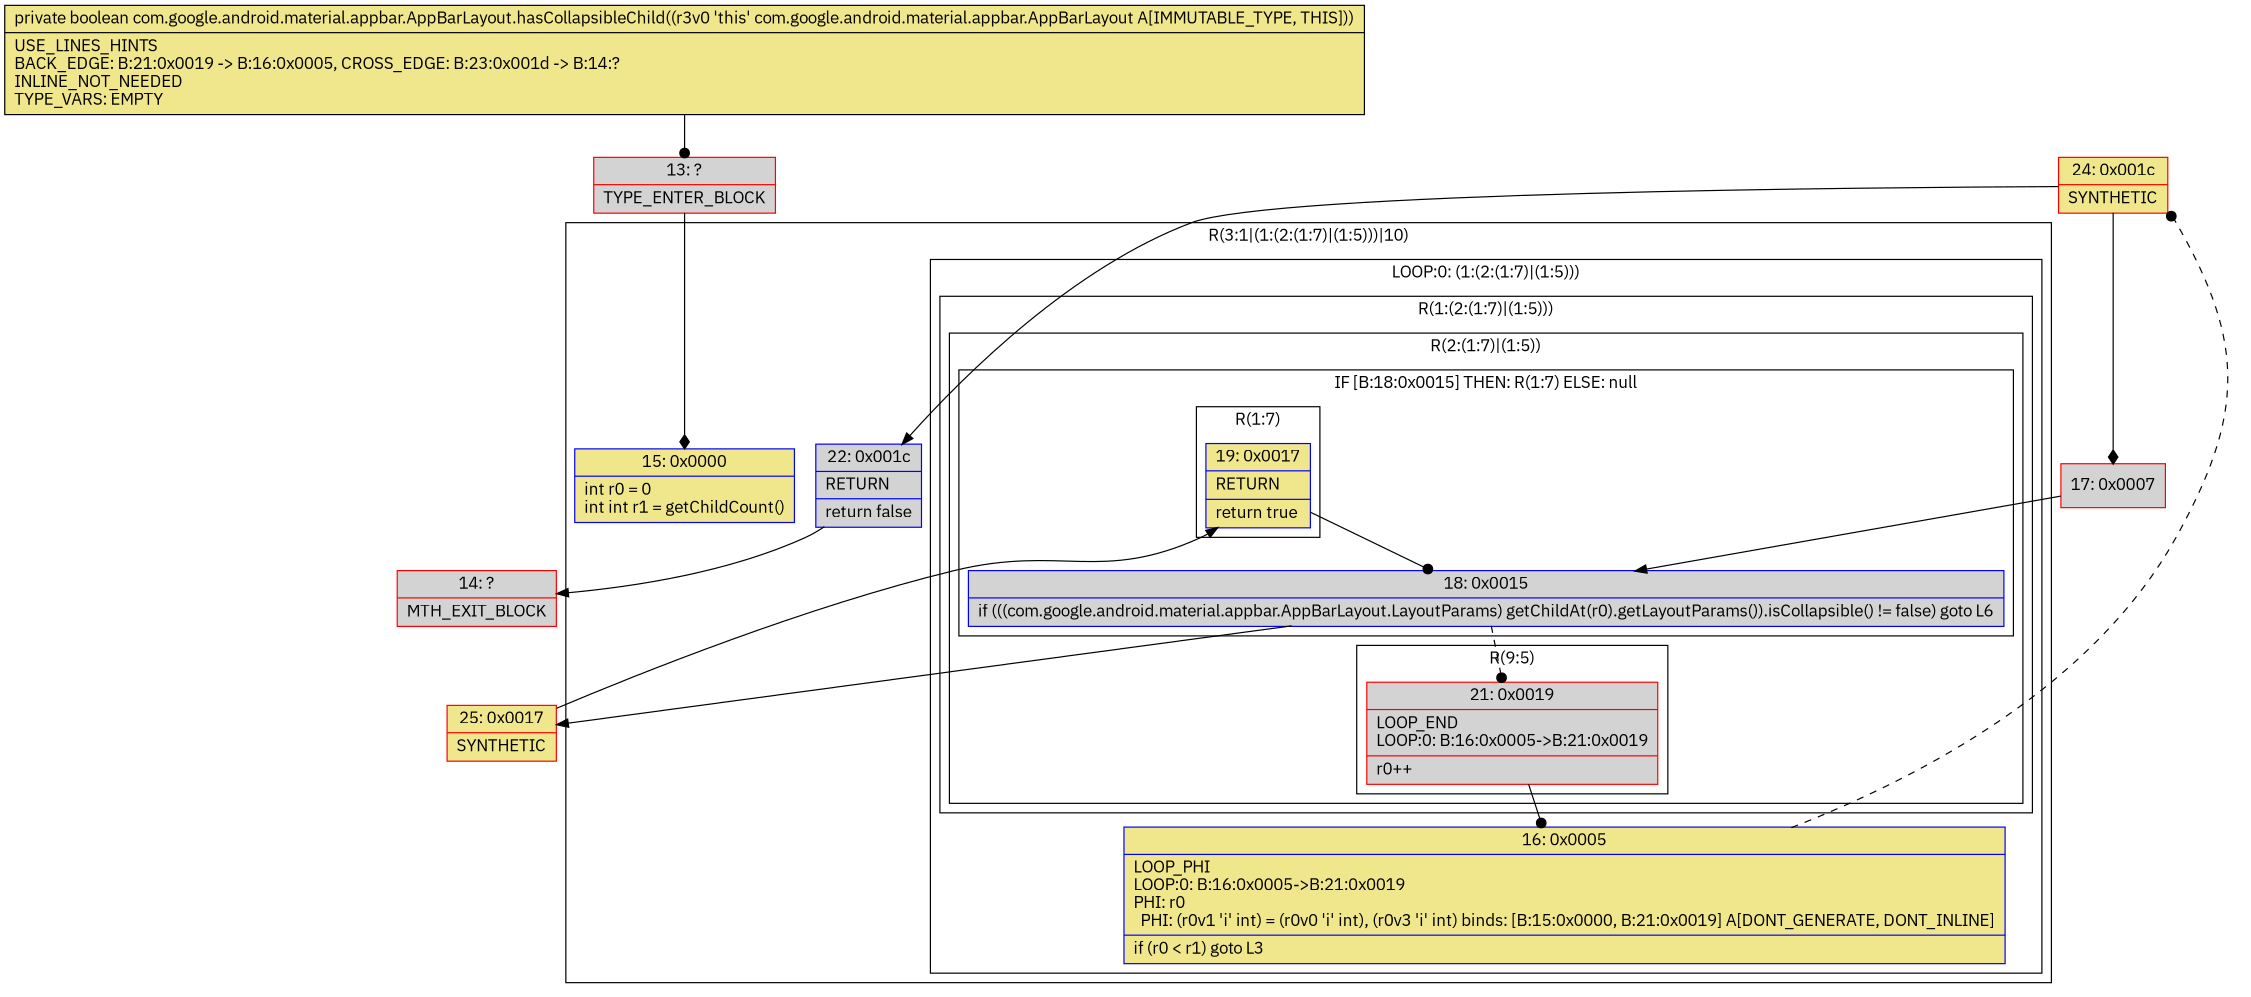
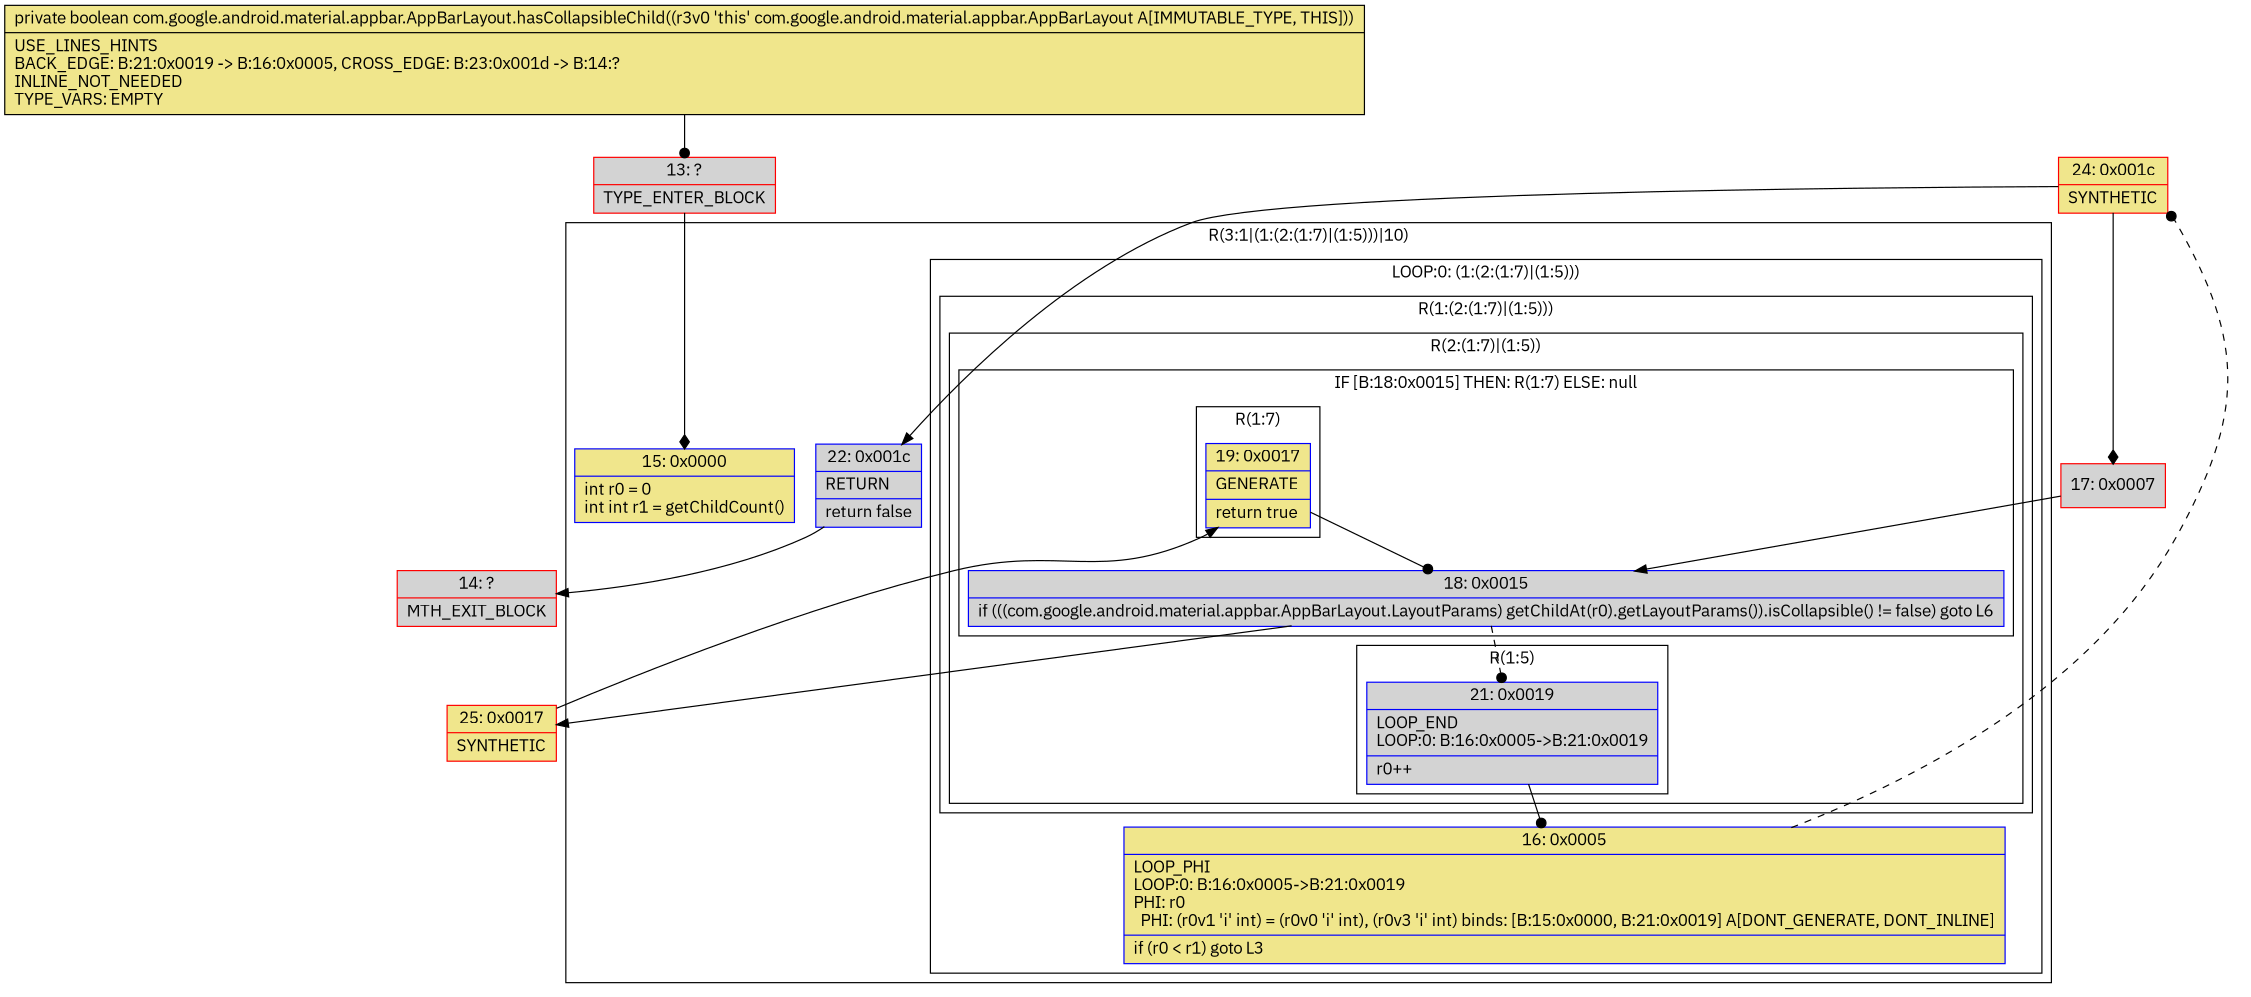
(1248, 484) -> (1257, 484)
(1512, 659) -> (1512, 659)
(1512, 733) -> (1512, 733)
